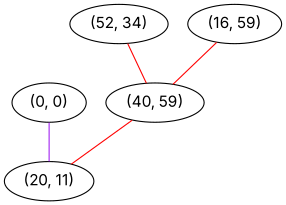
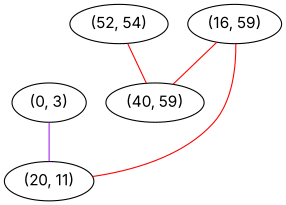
(119, 24) -> (119, 24)
(49, 103) -> (49, 103)
(102, 142) -> (194, 140)
